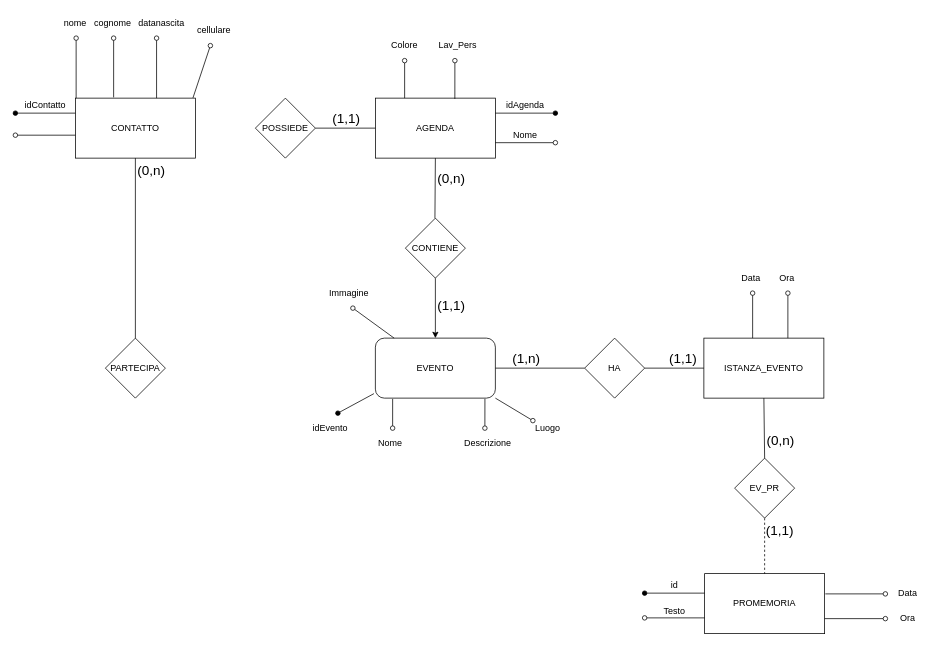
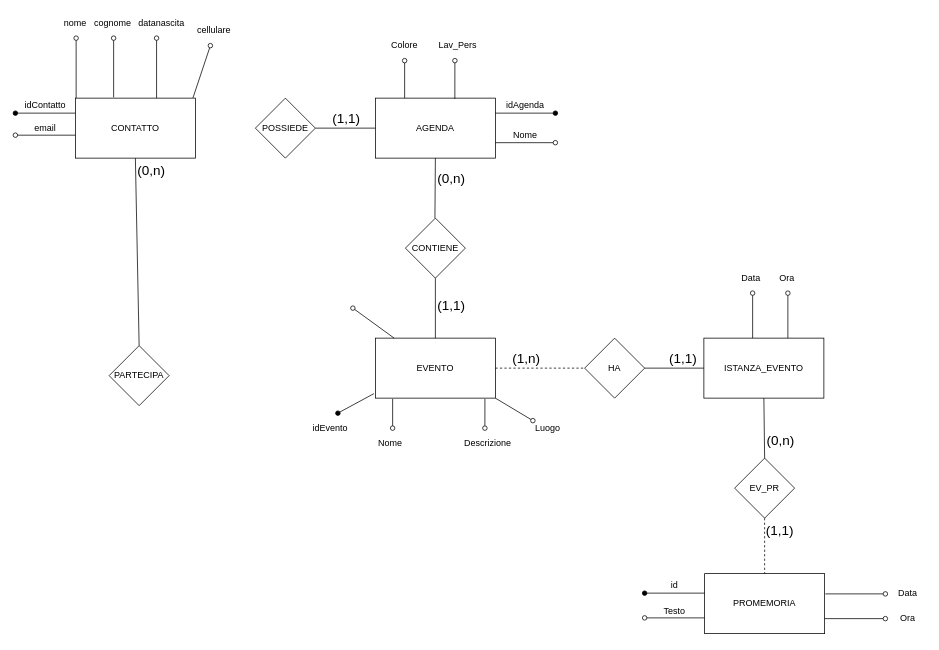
none -> (45, 128)
(349, 293) -> none
(435, 331) -> (435, 333)
(135, 368) -> (139, 375)
(435, 368) -> (435, 368)
(541, 368) -> (541, 368)
